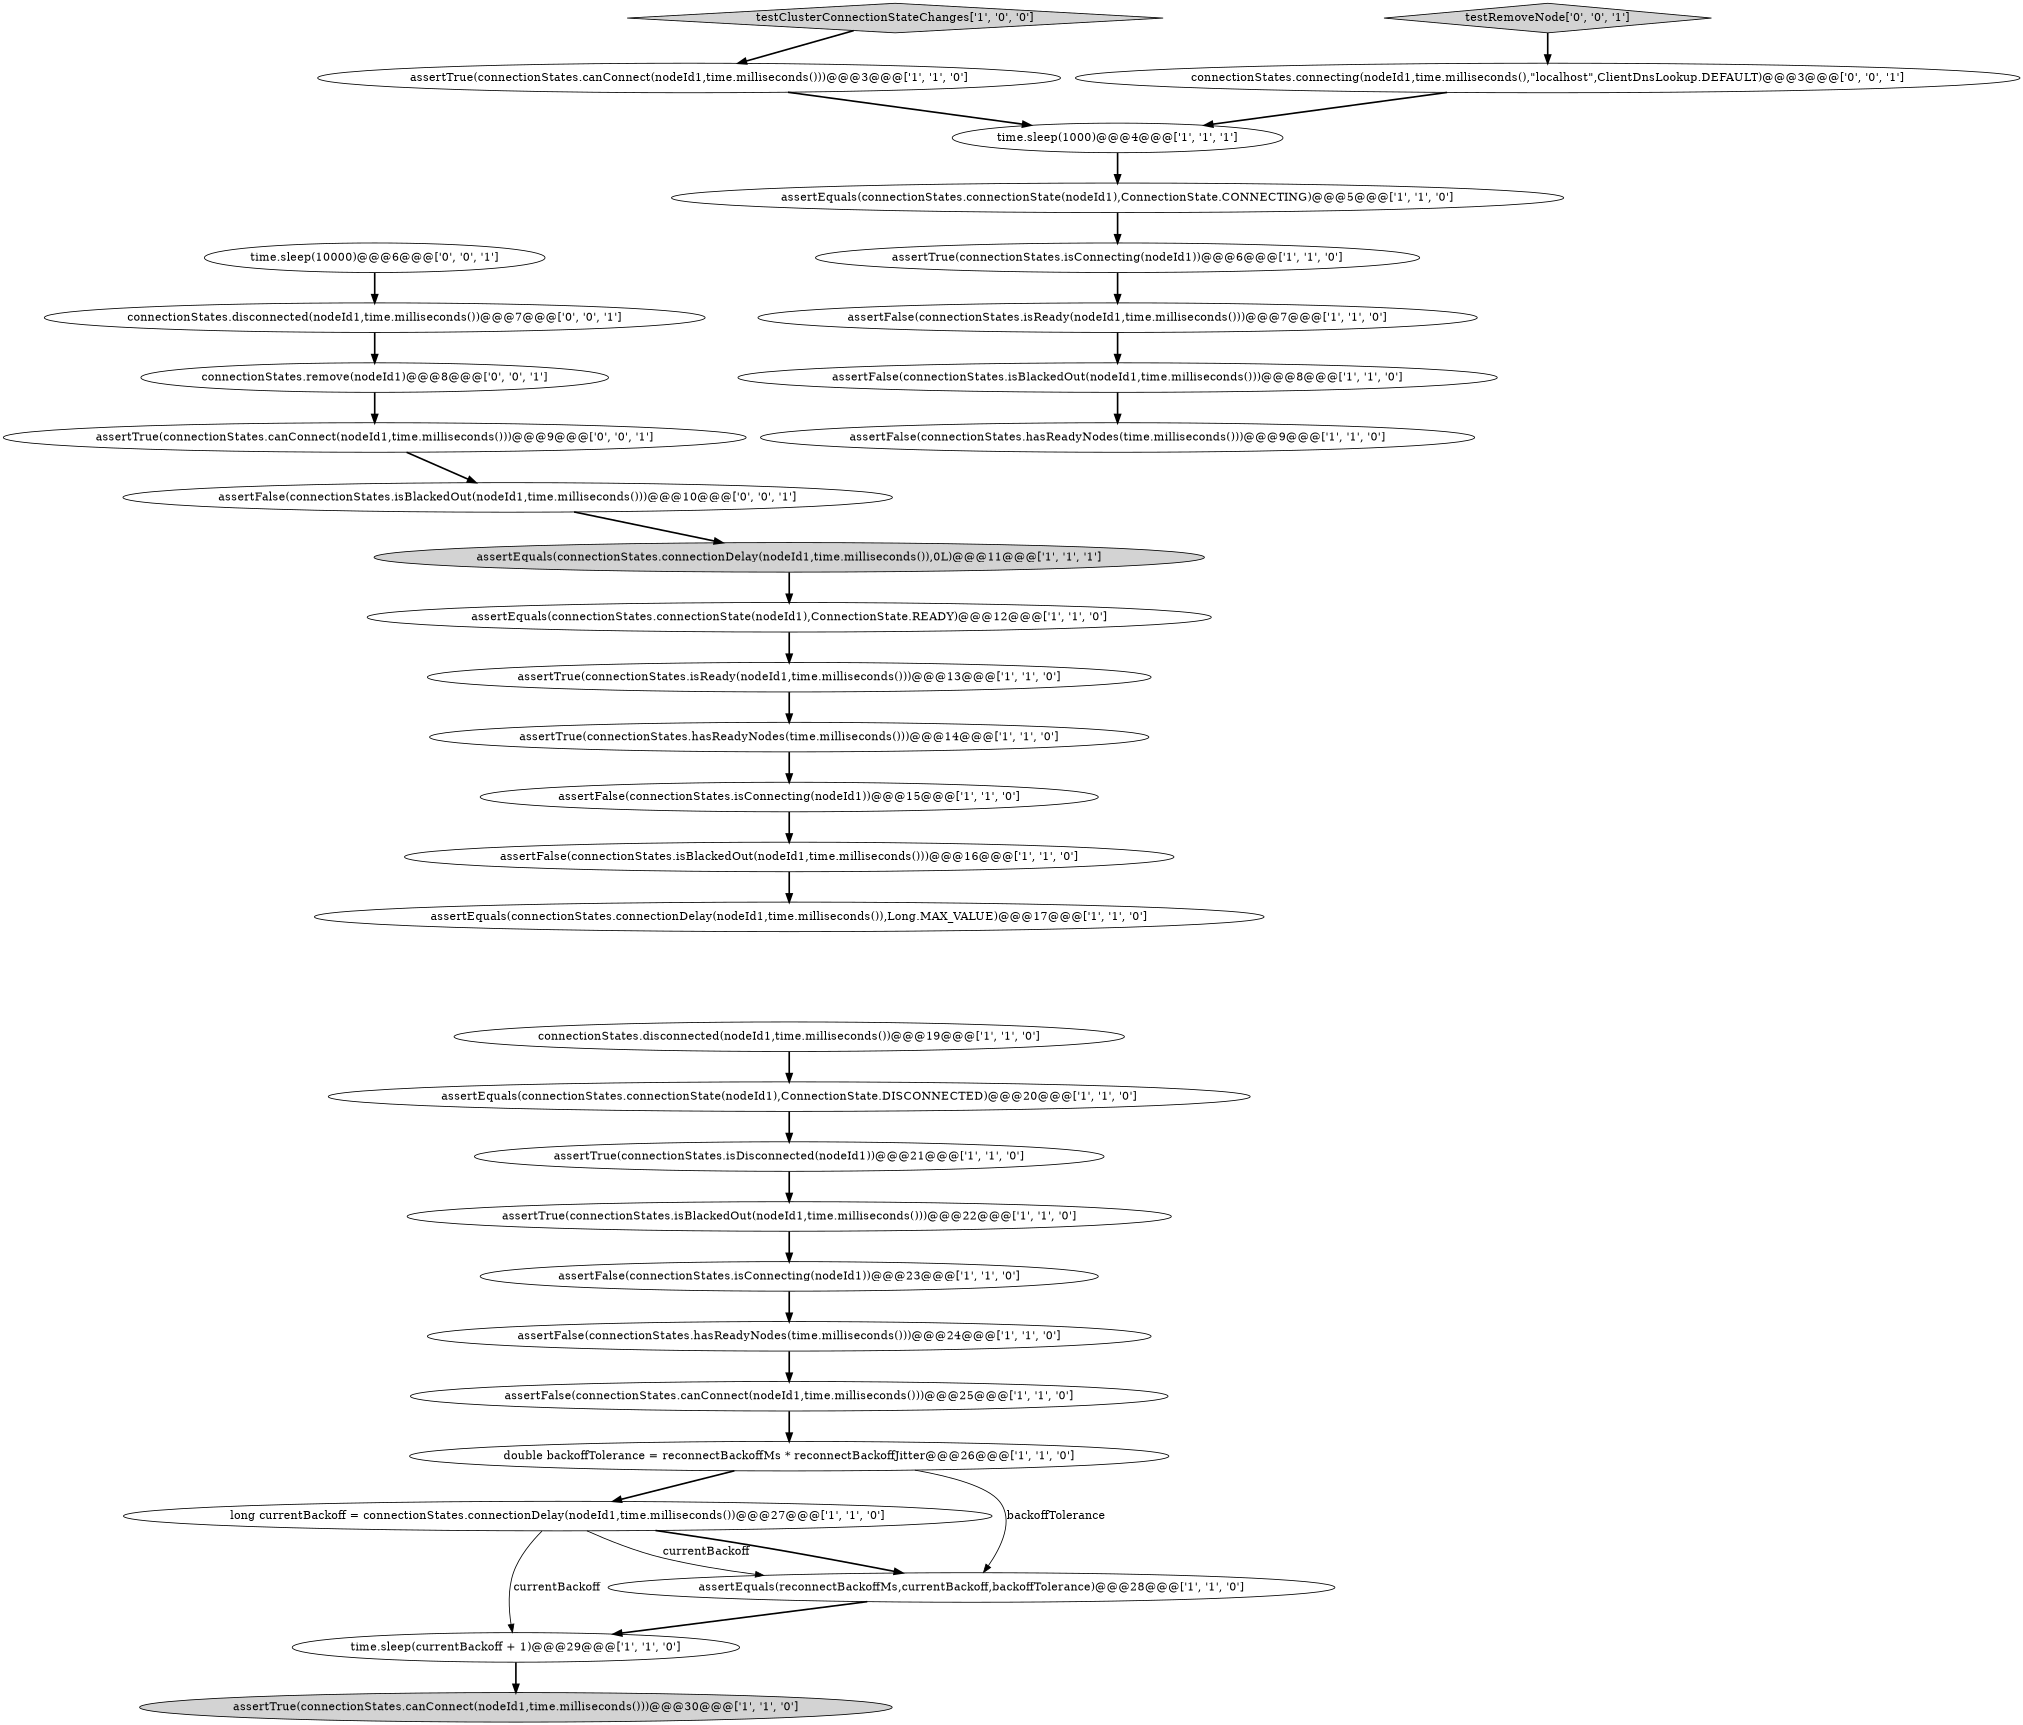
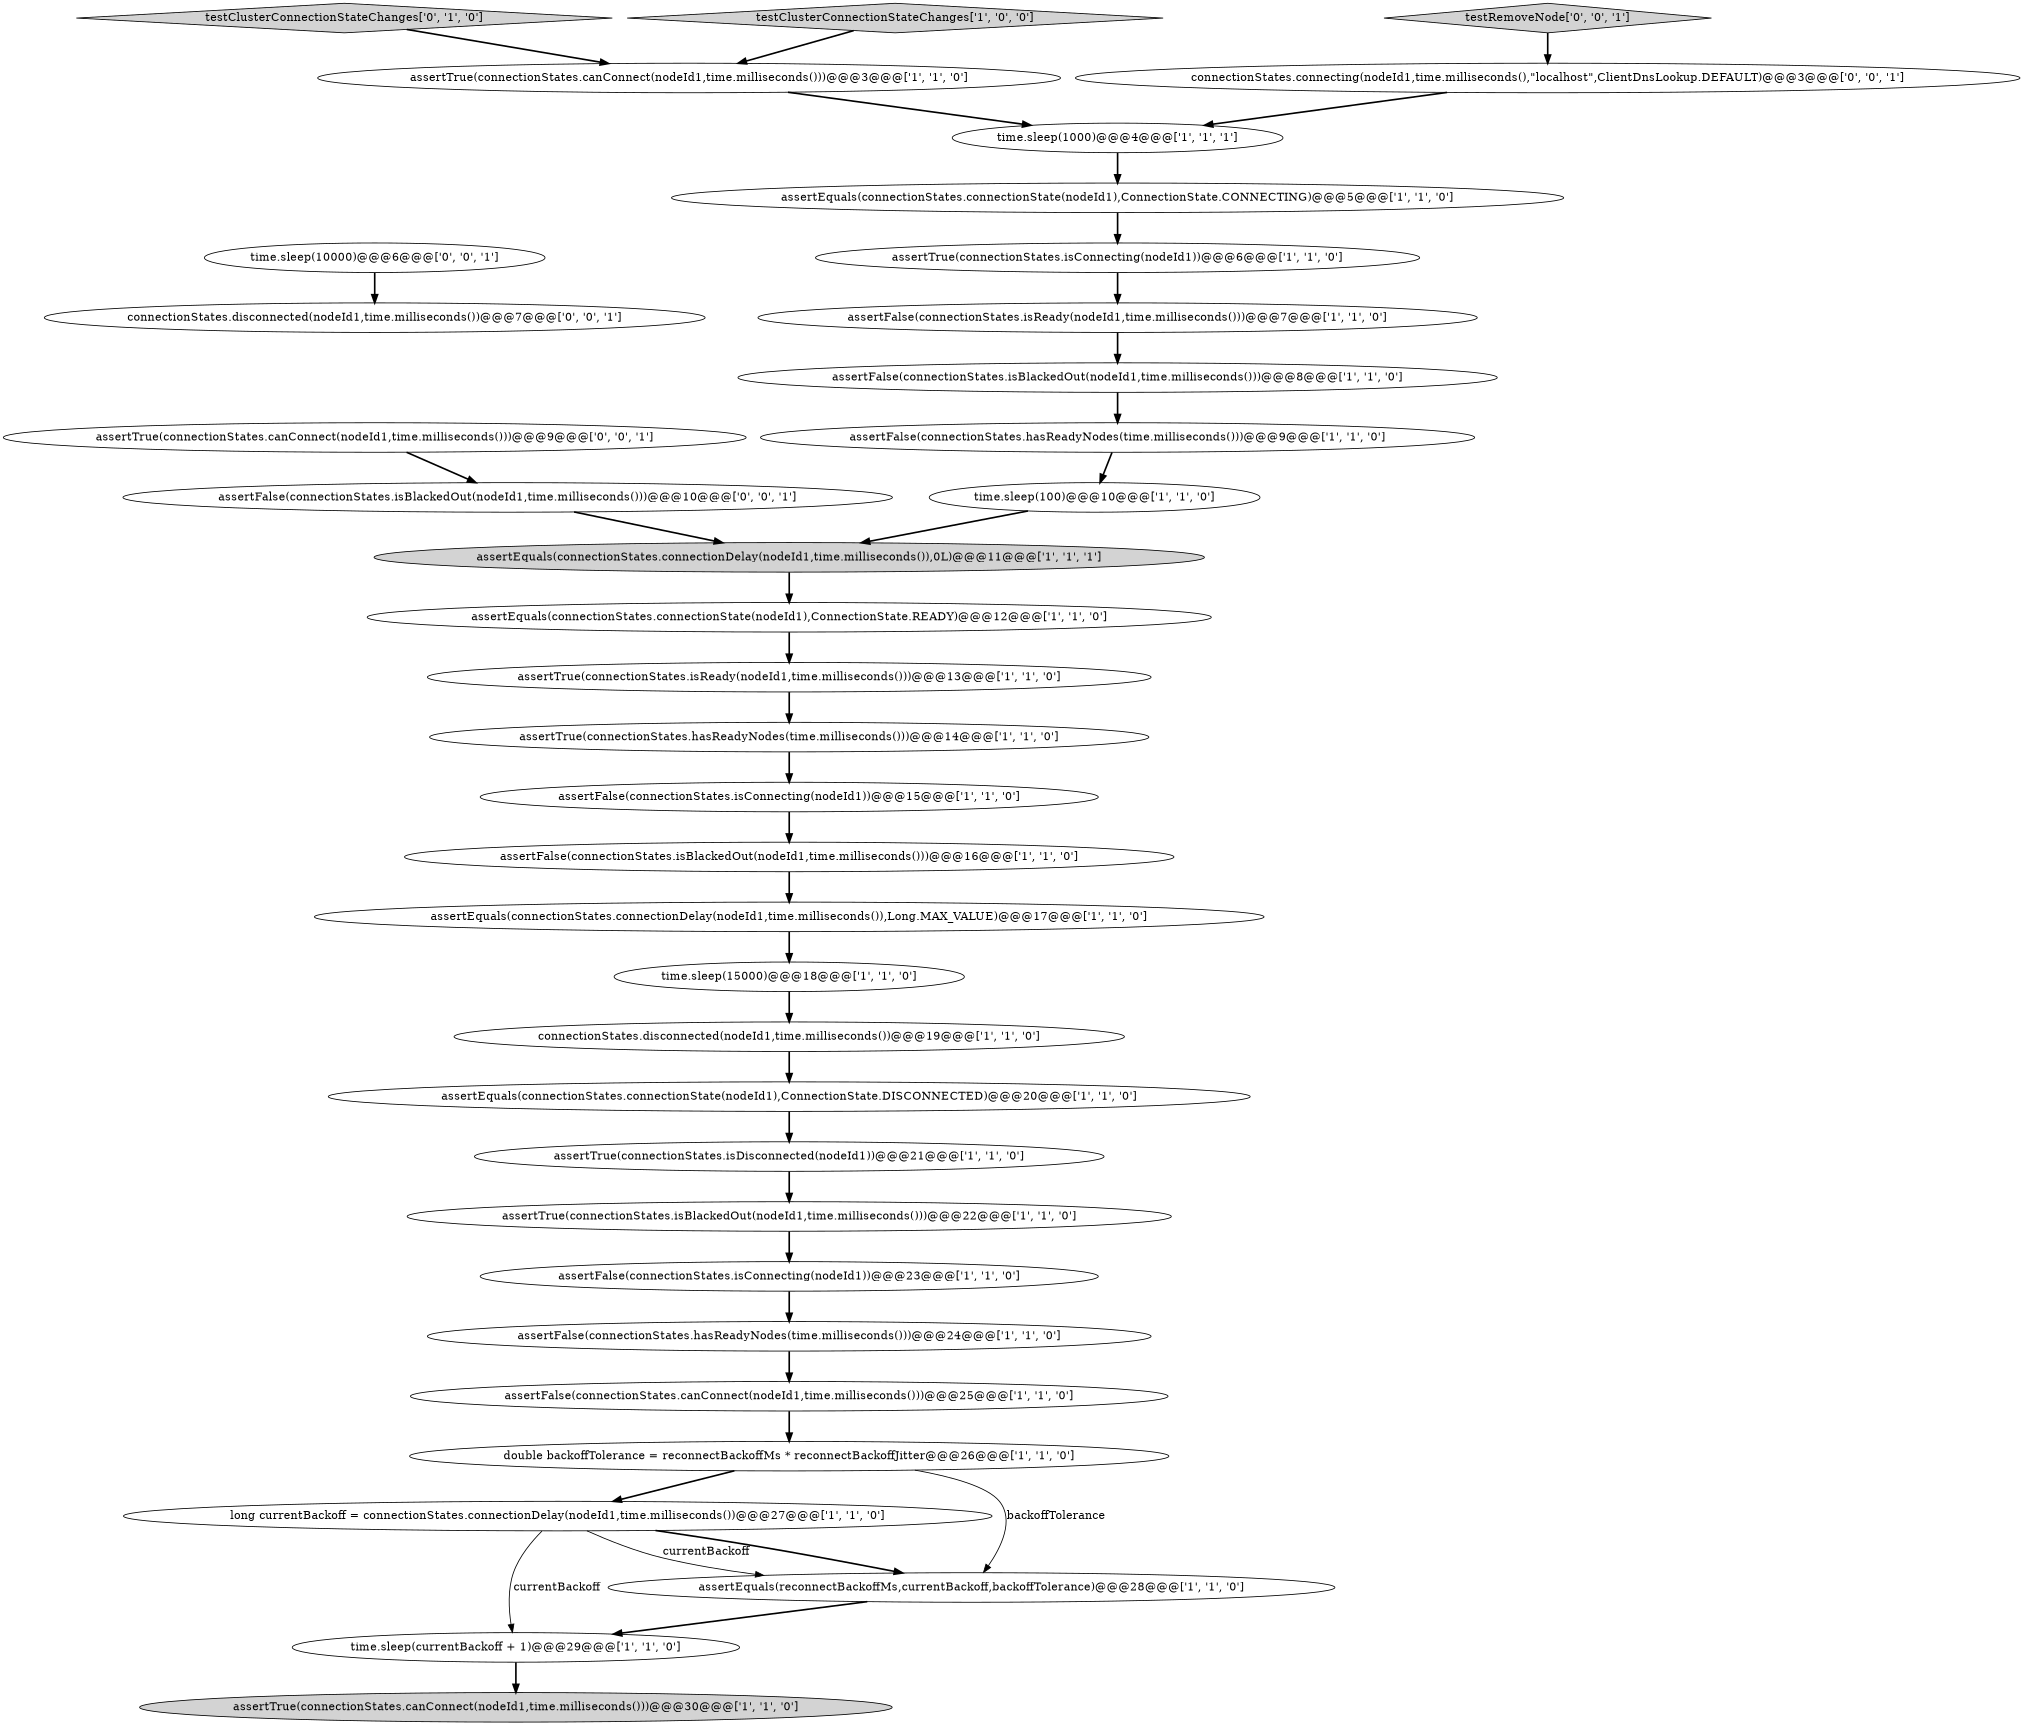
none -> (344, 18)
(375, 378) -> none
none -> (1095, 497)
none -> (789, 977)
